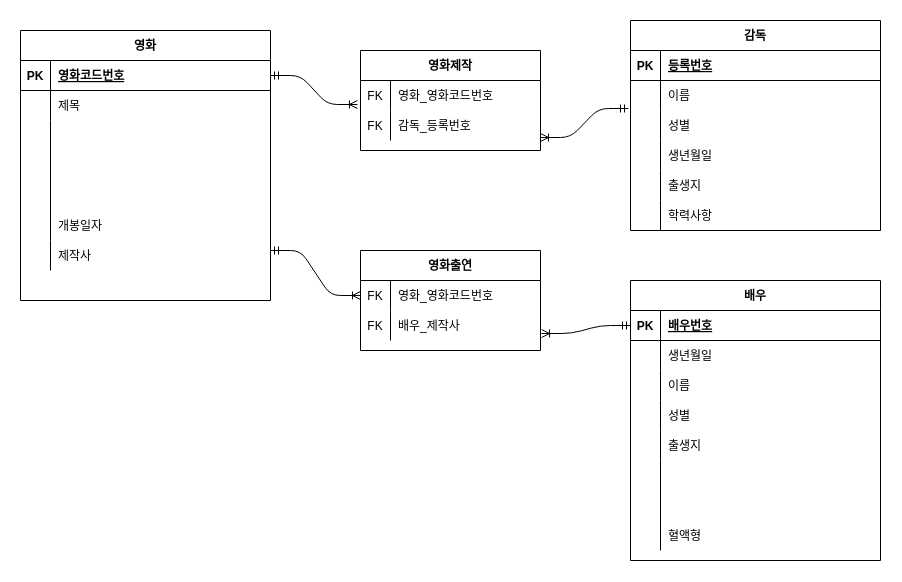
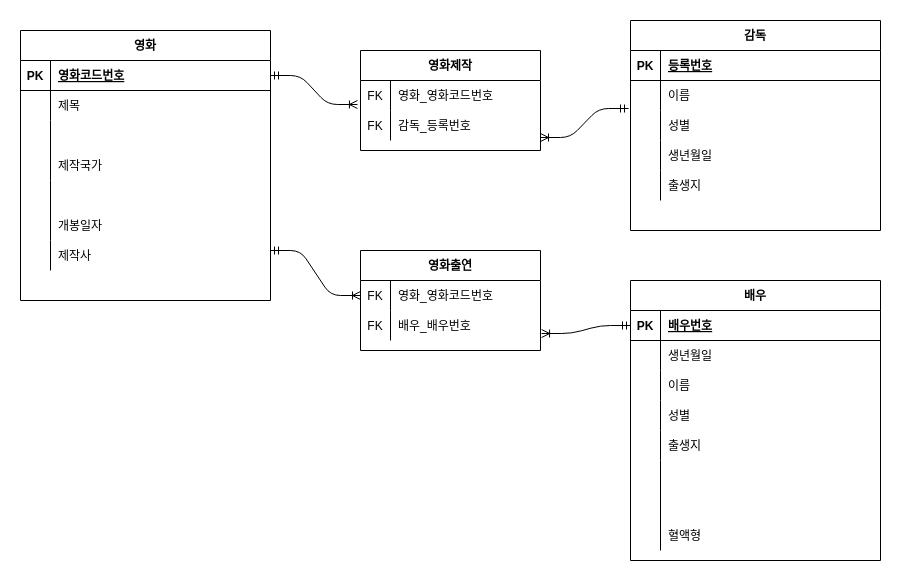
none -> (161, 166)
(771, 216) -> none
(431, 326) -> (437, 326)
